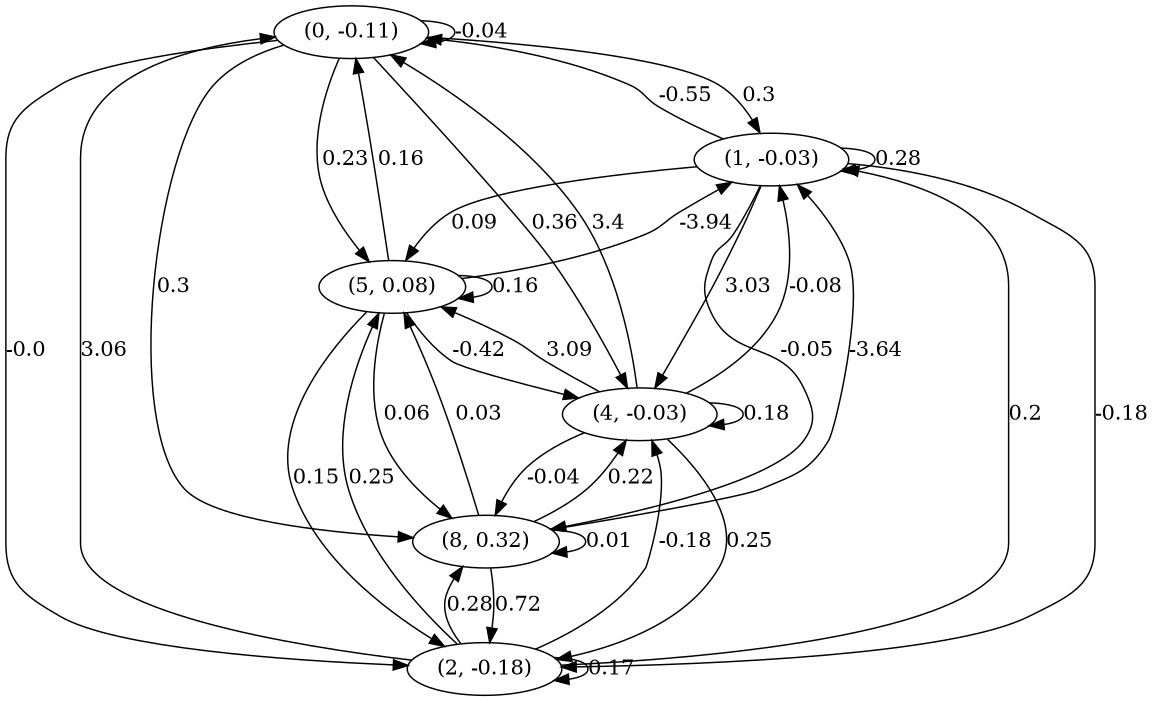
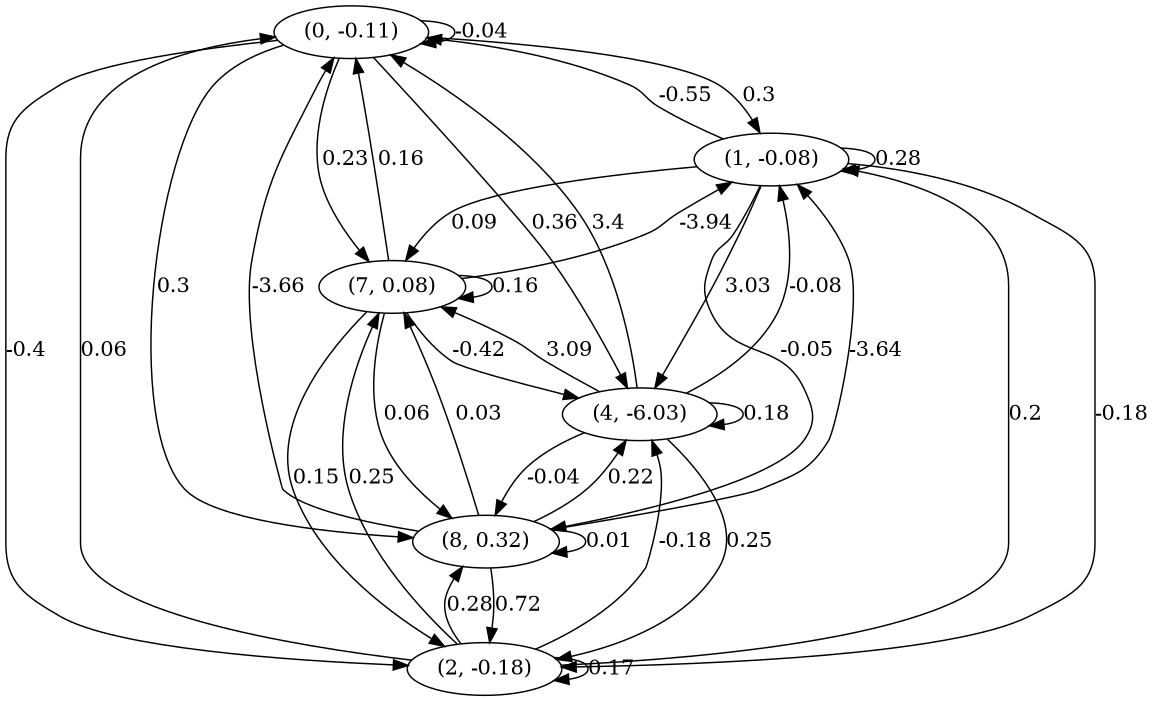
(771, 160) -> (771, 160)
(392, 287) -> (392, 287)
none -> (253, 345)
(26, 351) -> (26, 351)
(104, 351) -> (104, 351)
(640, 414) -> (640, 414)
